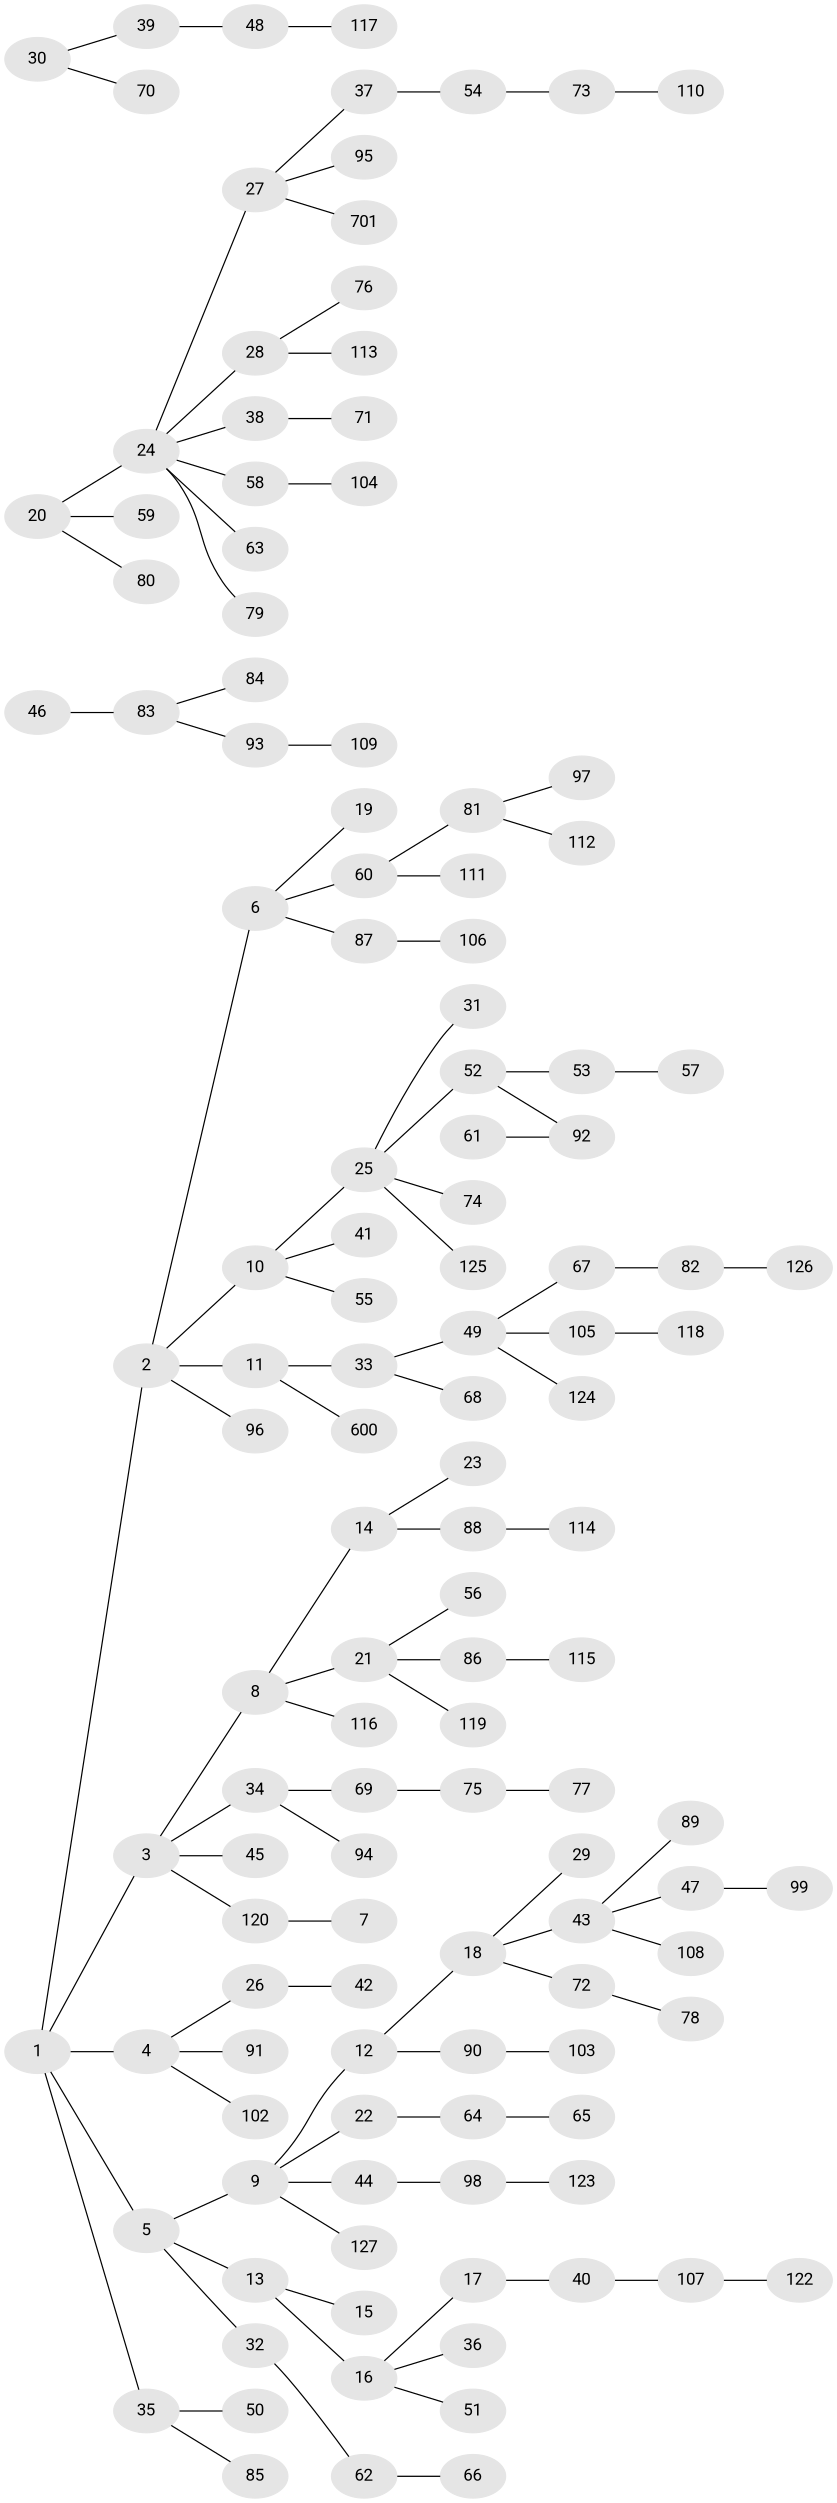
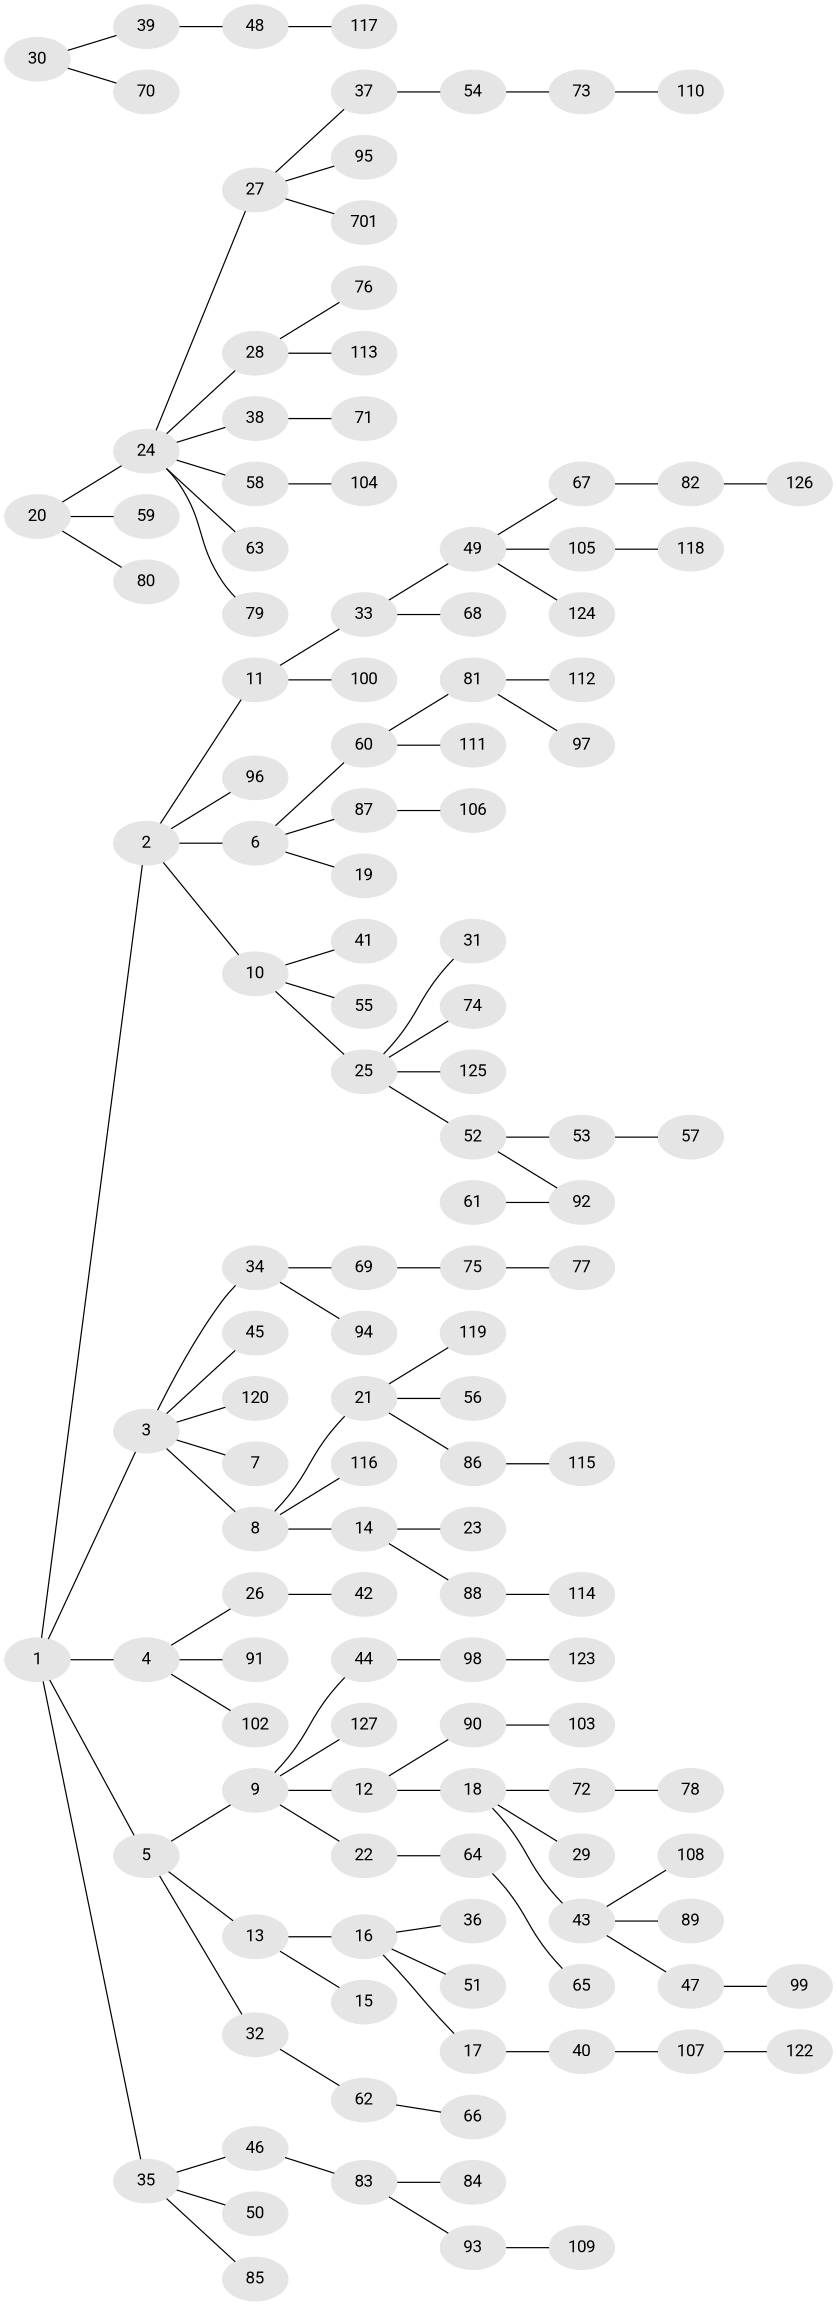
(364, 1431) -> (364, 680)
(310, 1921) -> (201, 1447)
none -> (201, 2165)
